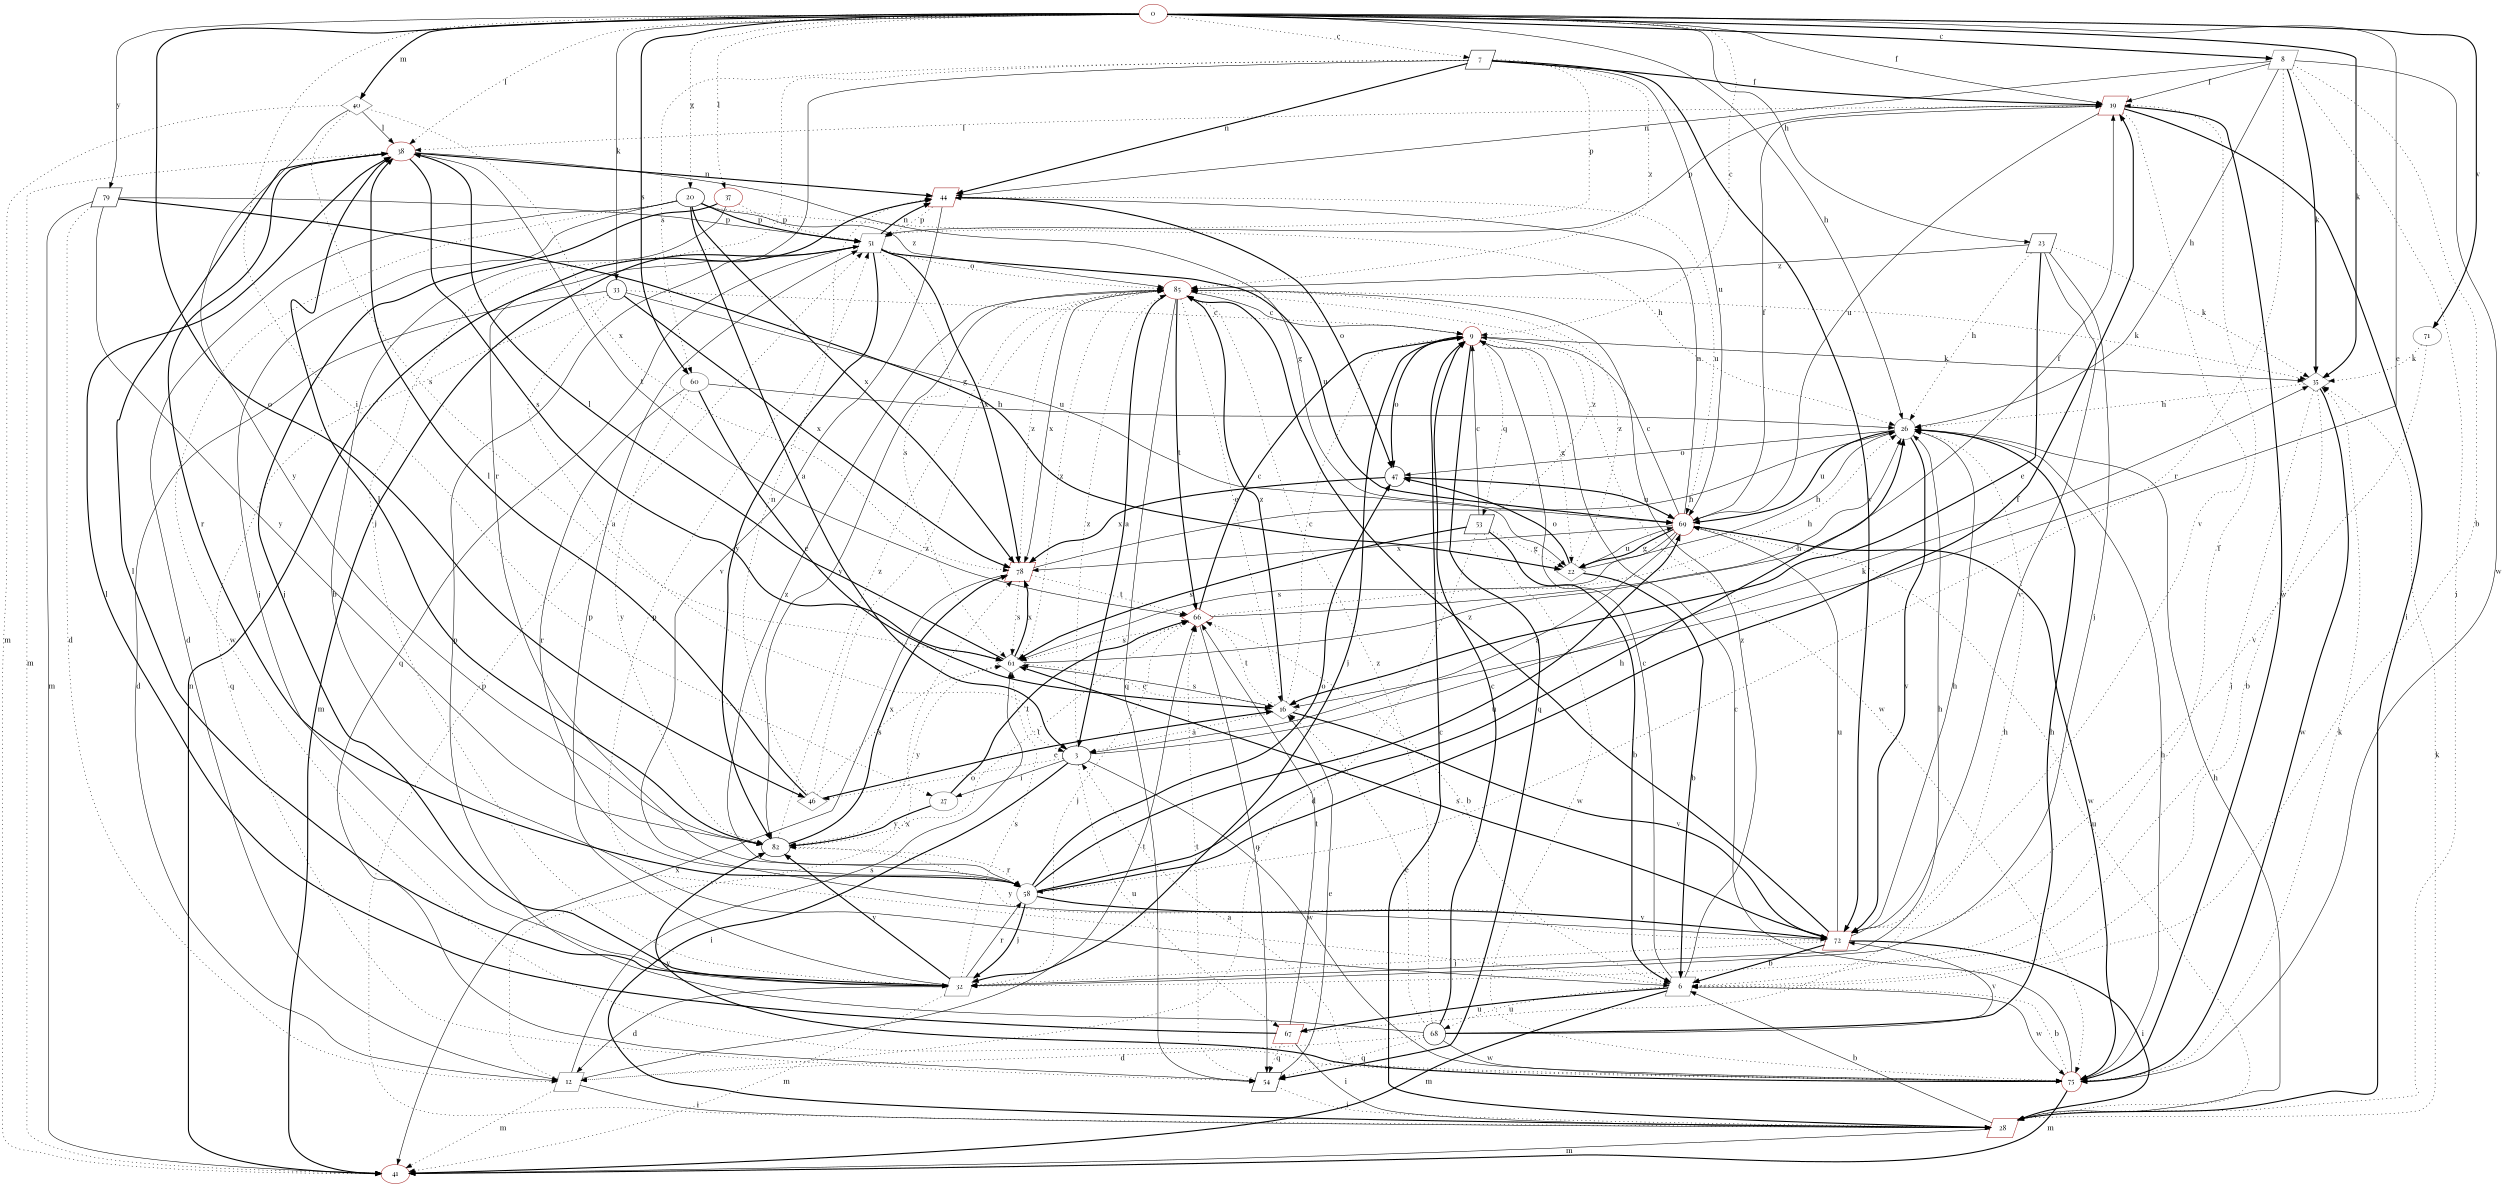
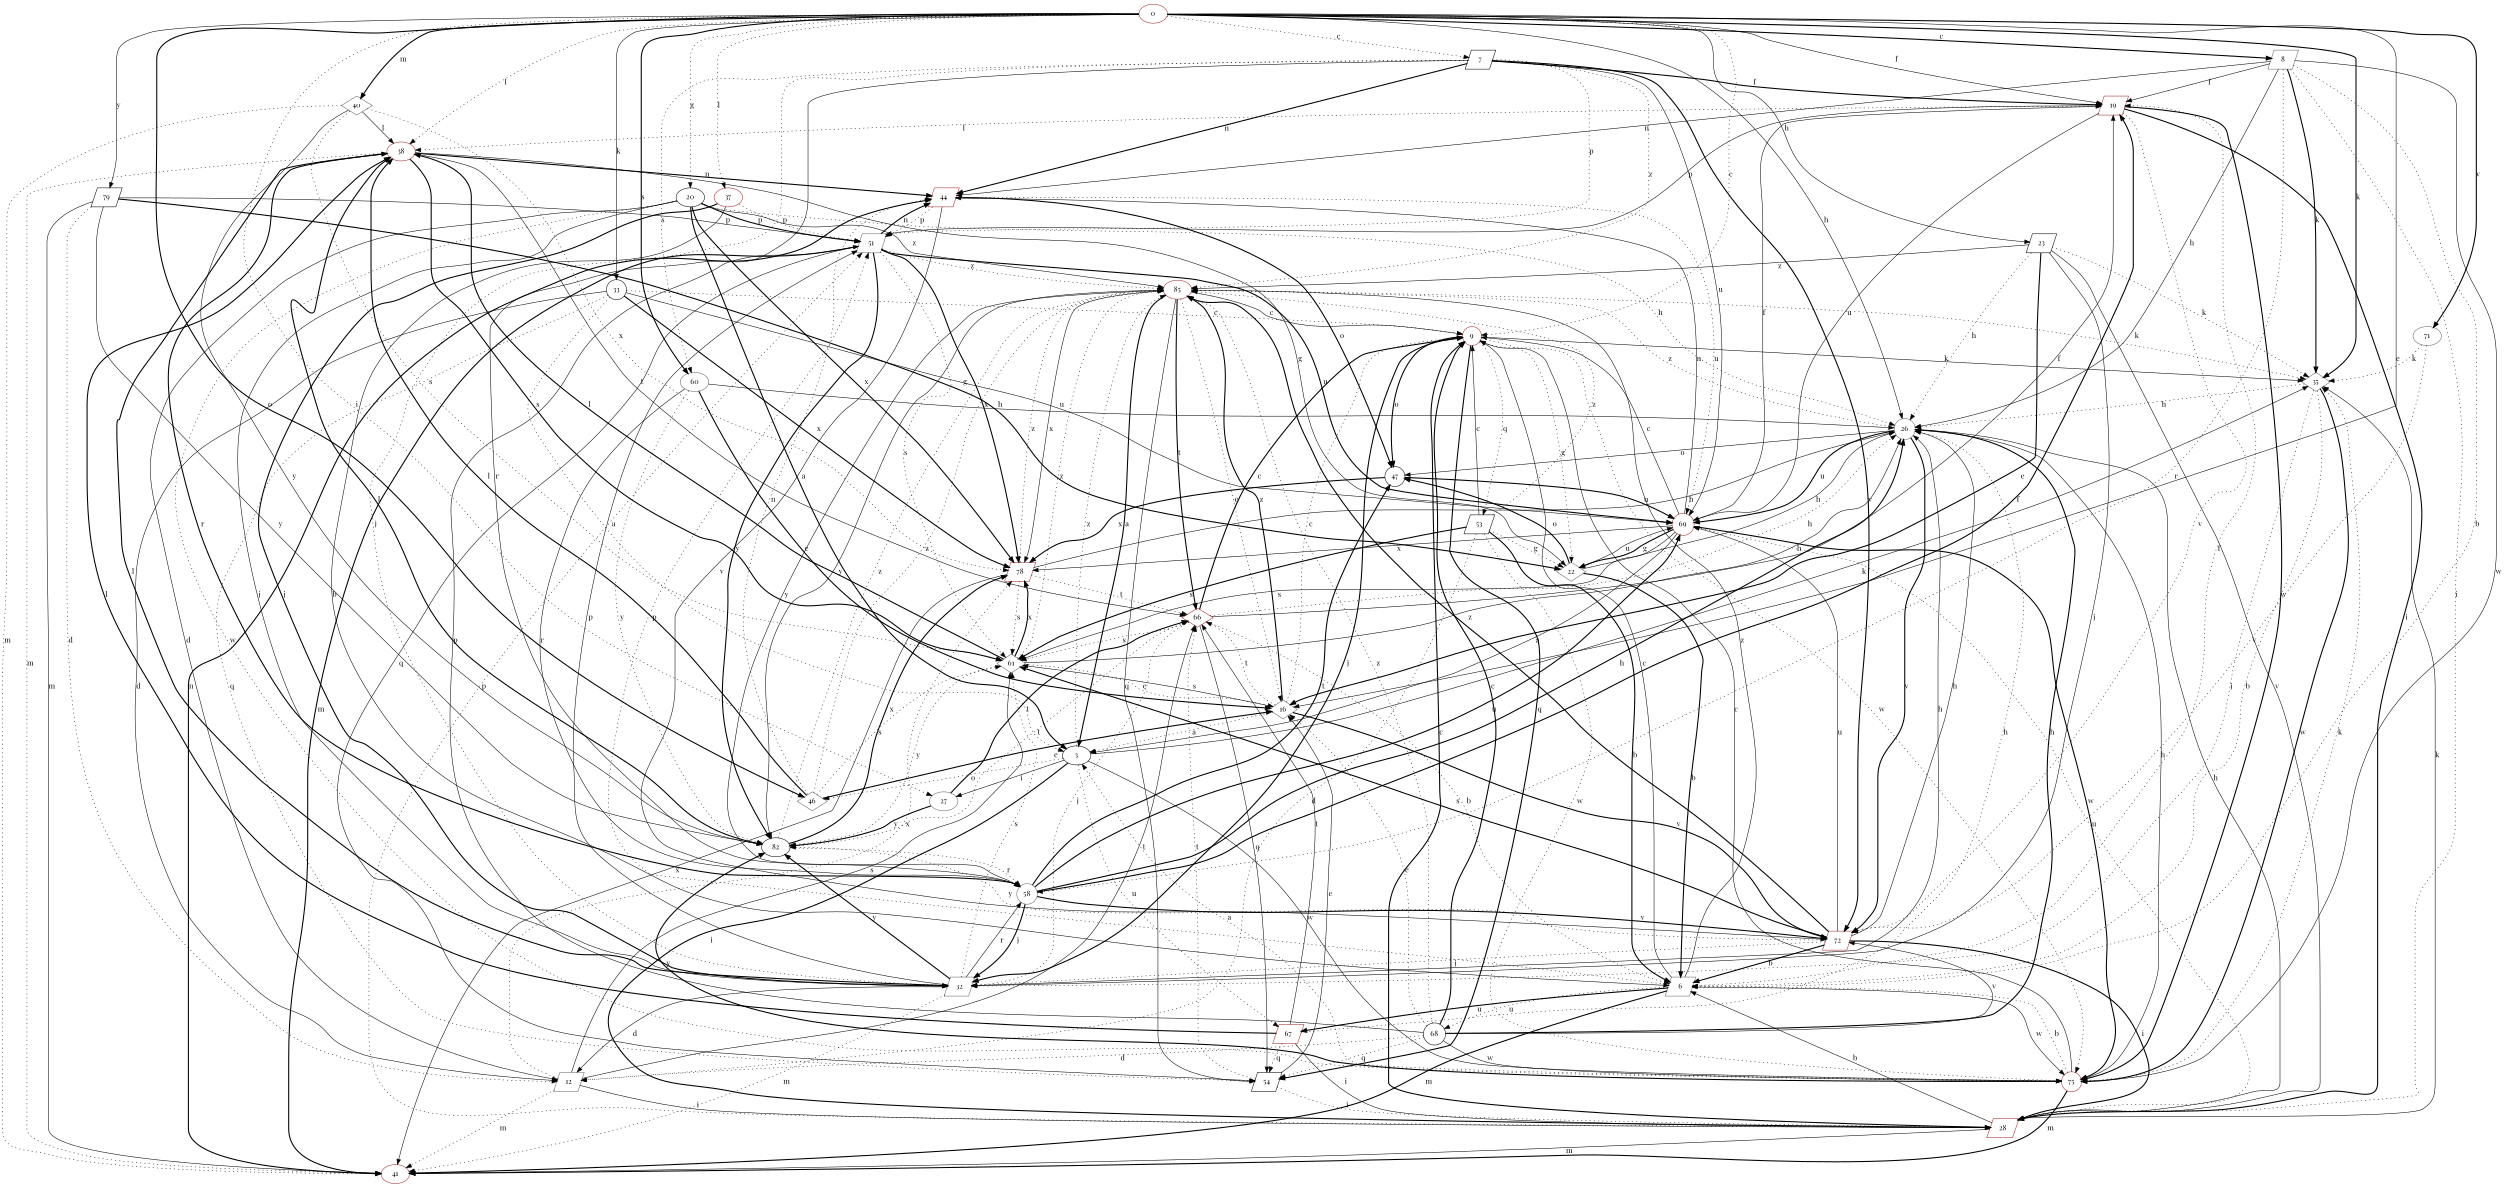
(972, 266) -> (972, 266)
(1510, 318) -> (1560, 304)
(787, 595) -> (787, 595)
(2014, 603) -> (2302, 788)
(1324, 687) -> (1324, 687)
(2435, 936) -> (2435, 936)
